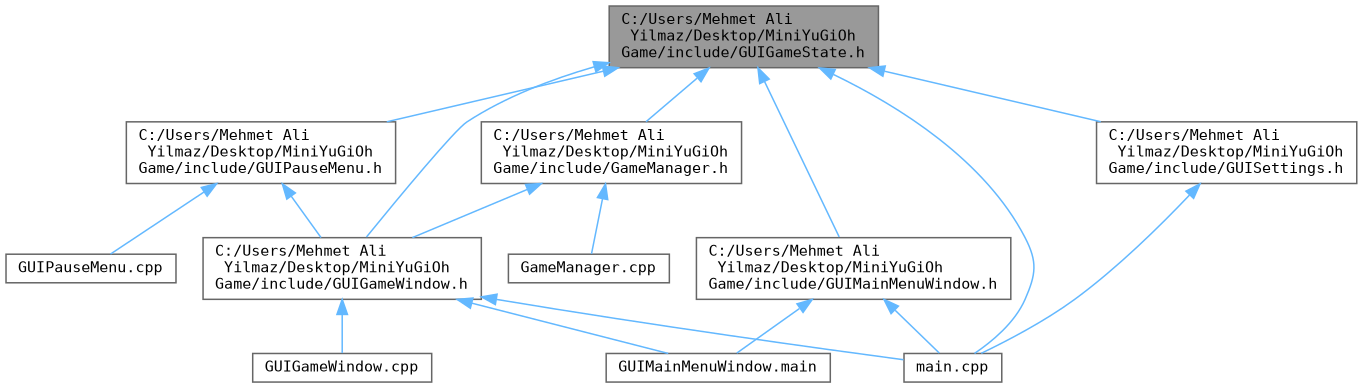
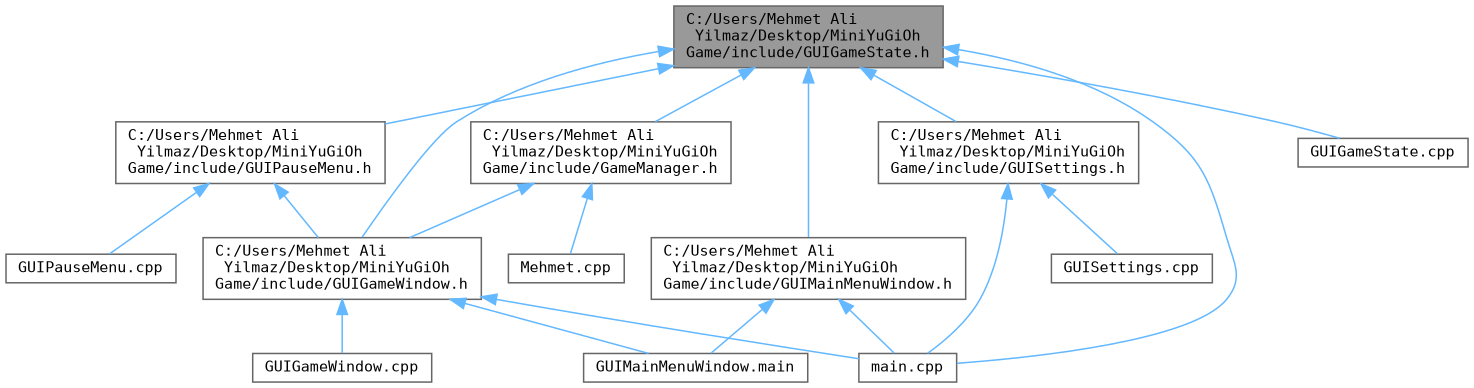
none -> (1383, 153)
(589, 268) -> (566, 268)
none -> (1132, 268)
